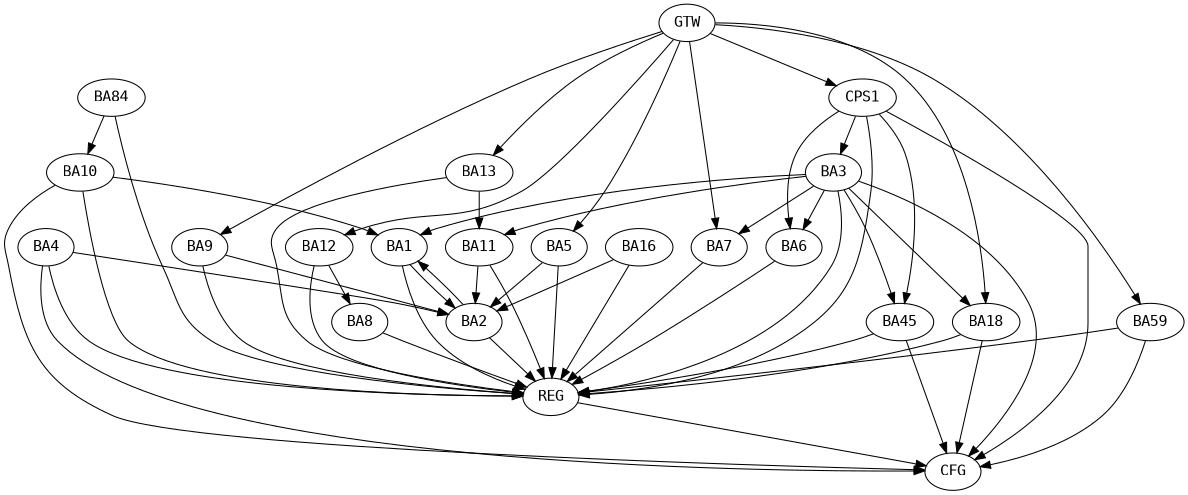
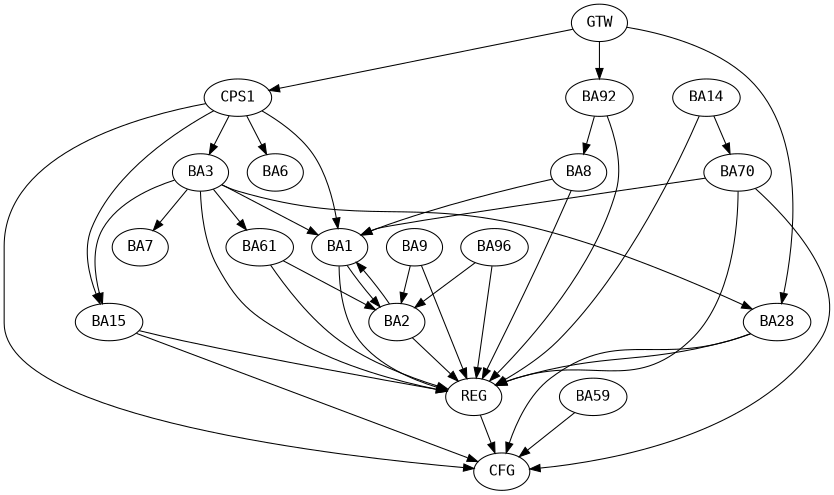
(111, 98) -> (706, 98)
(963, 99) -> none
(441, 119) -> none
(702, 130) -> none
(80, 172) -> (738, 172)
(479, 172) -> none
none -> (461, 202)
(816, 205) -> none
(46, 247) -> none
(319, 247) -> (599, 98)
(479, 247) -> (260, 247)
(559, 247) -> none
(639, 247) -> (495, 247)
(1015, 282) -> none
(639, 319) -> none
(679, 322) -> none
(900, 322) -> (109, 322)
(986, 322) -> (777, 322)
(807, 327) -> (313, 155)
(920, 354) -> none
